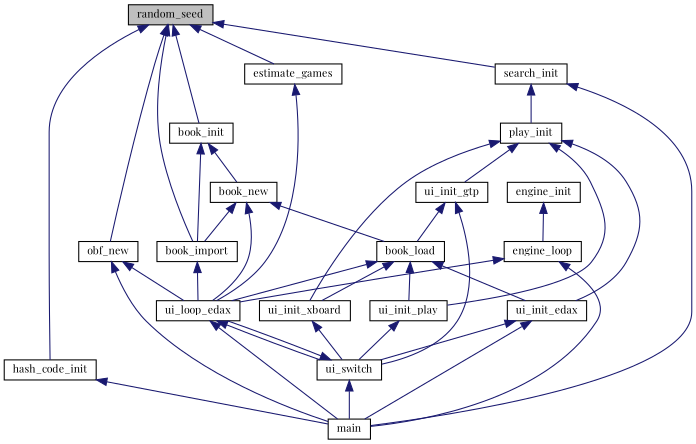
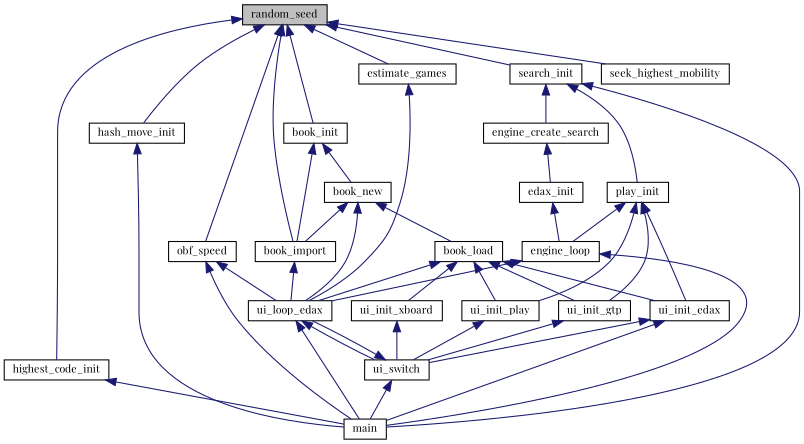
none -> (665, 74)
none -> (137, 133)
none -> (546, 133)
(544, 192) -> (551, 192)
(383, 202) -> (595, 225)
(428, 226) -> (537, 283)
(108, 252) -> (202, 252)
(50, 370) -> (57, 370)
